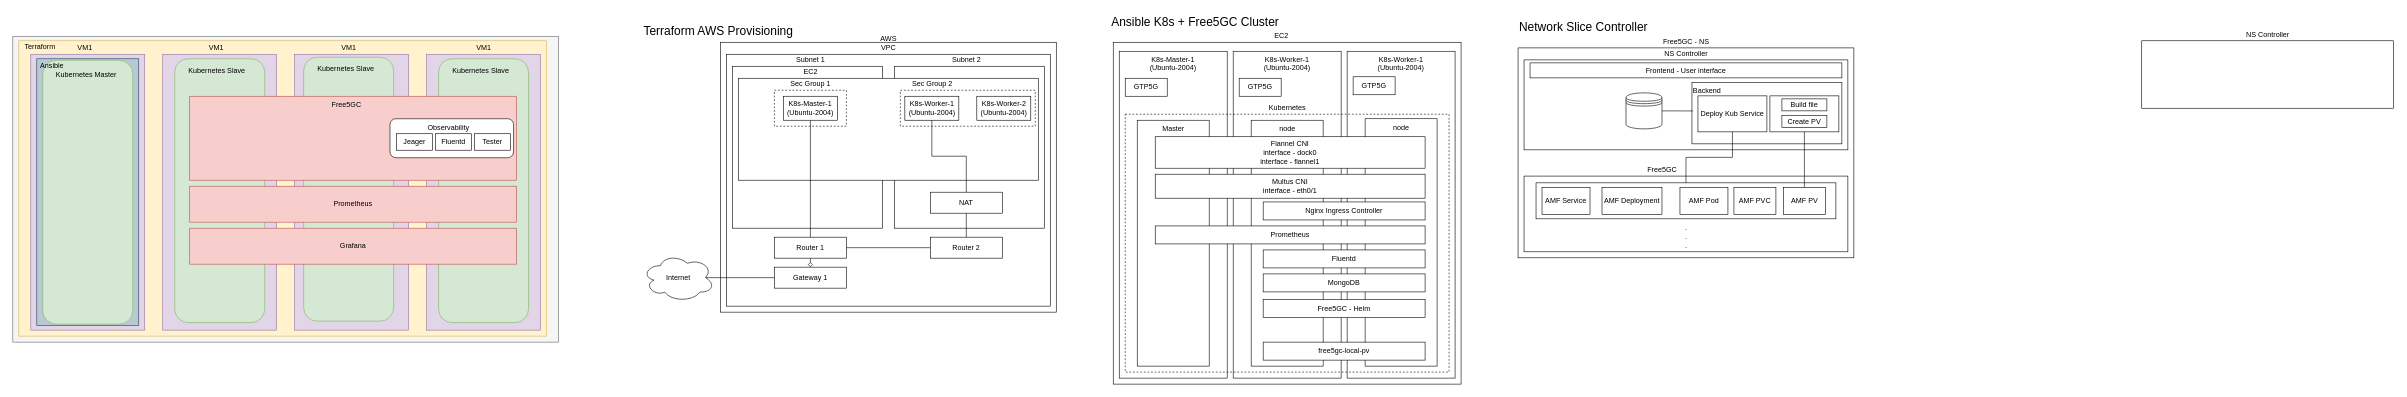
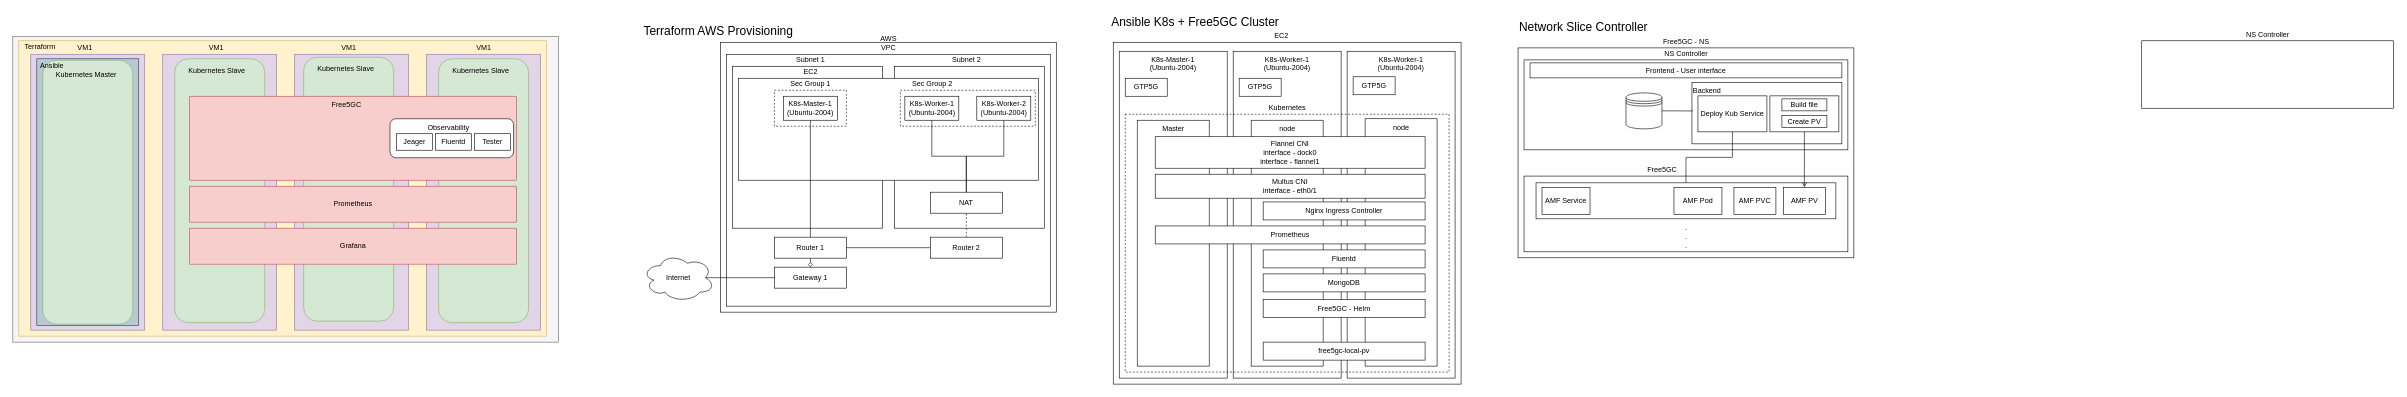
none -> (1004, 155)
(1805, 184) -> (1805, 184)
(1632, 201) -> none
(1704, 201) -> (1698, 201)
(966, 225) -> (966, 225)
